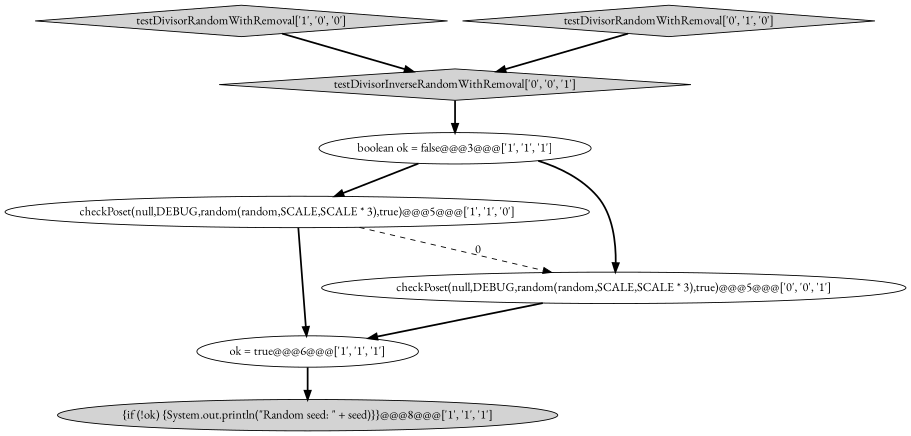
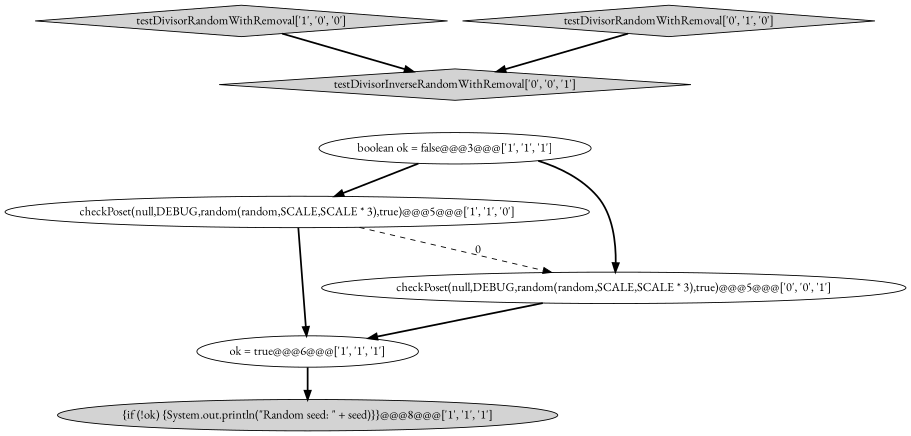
(455, 112) -> none
